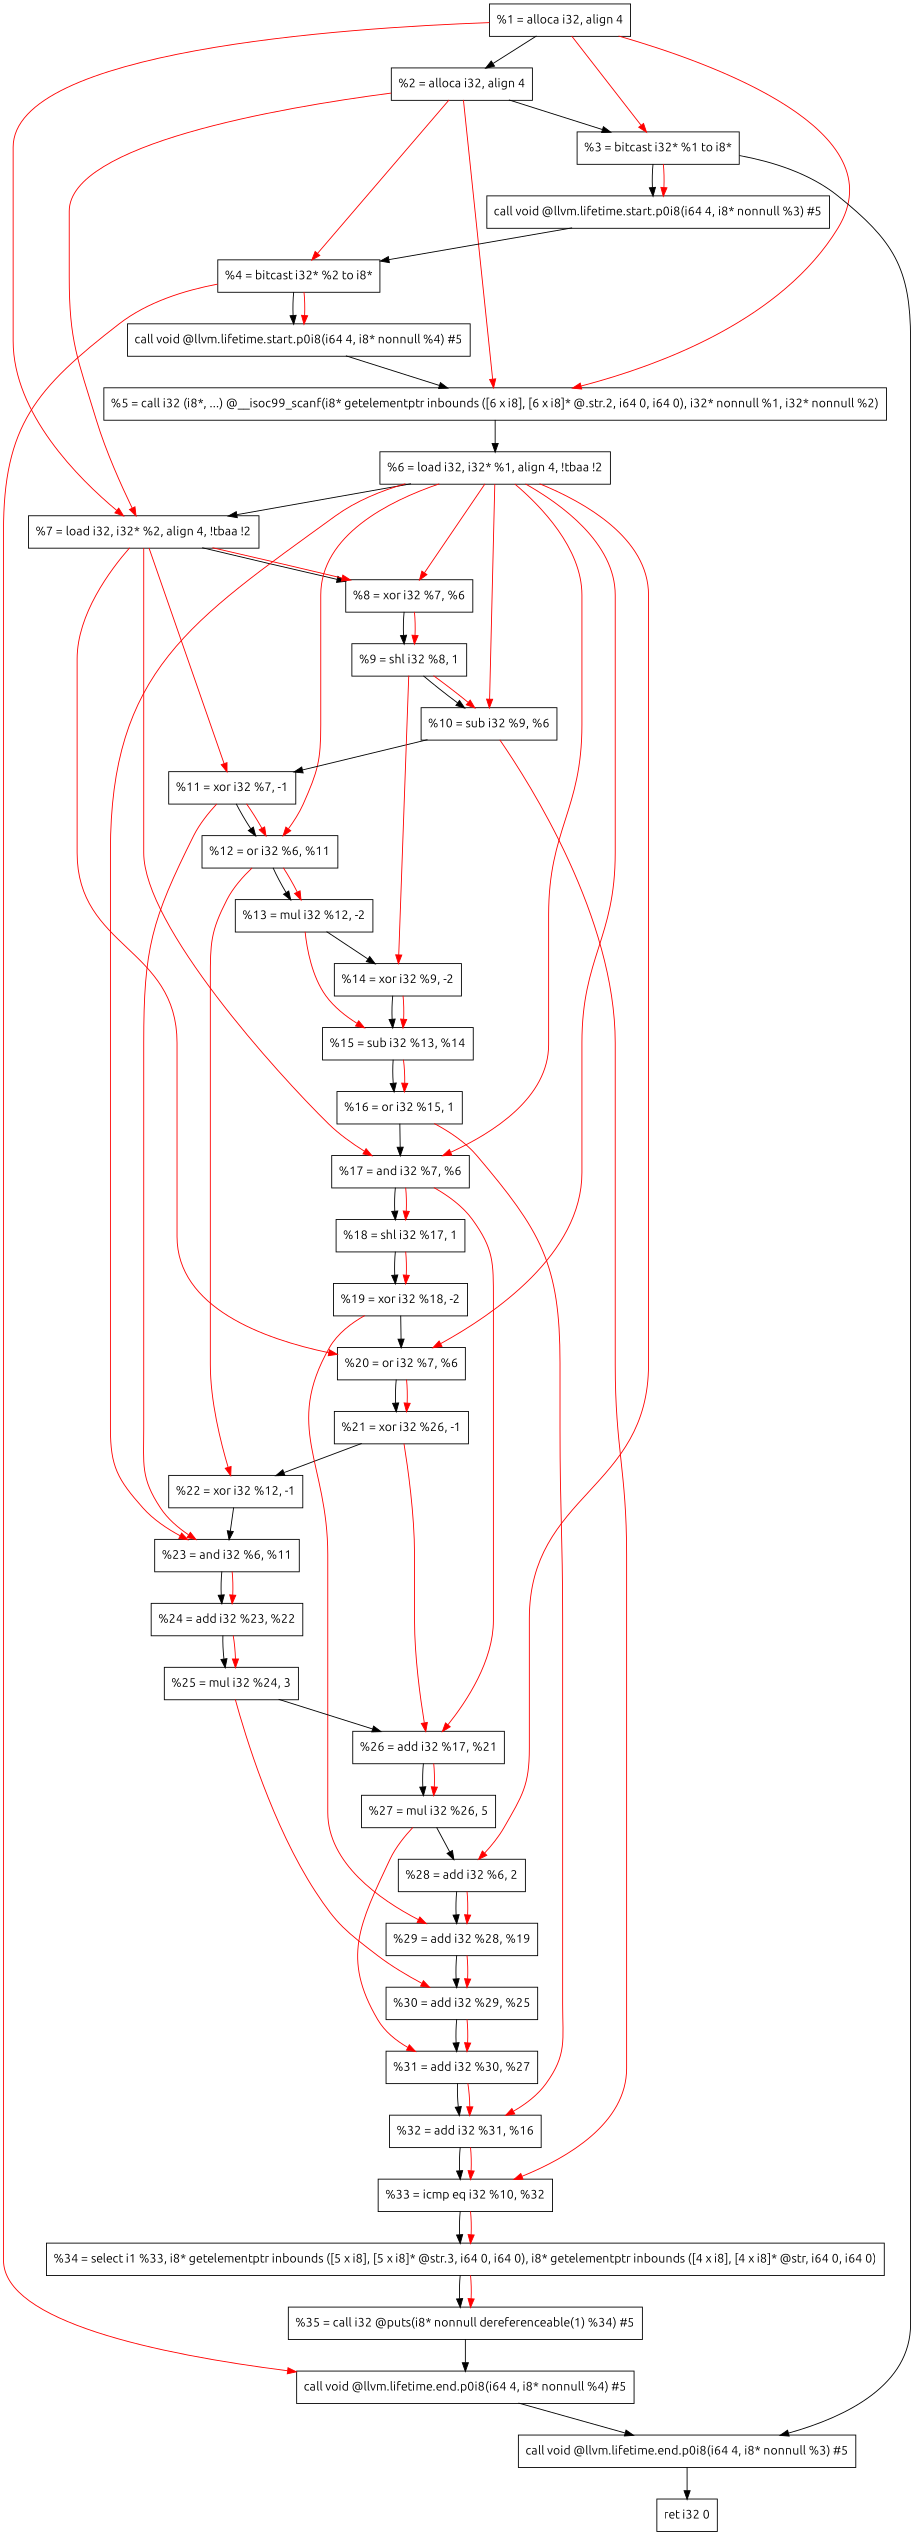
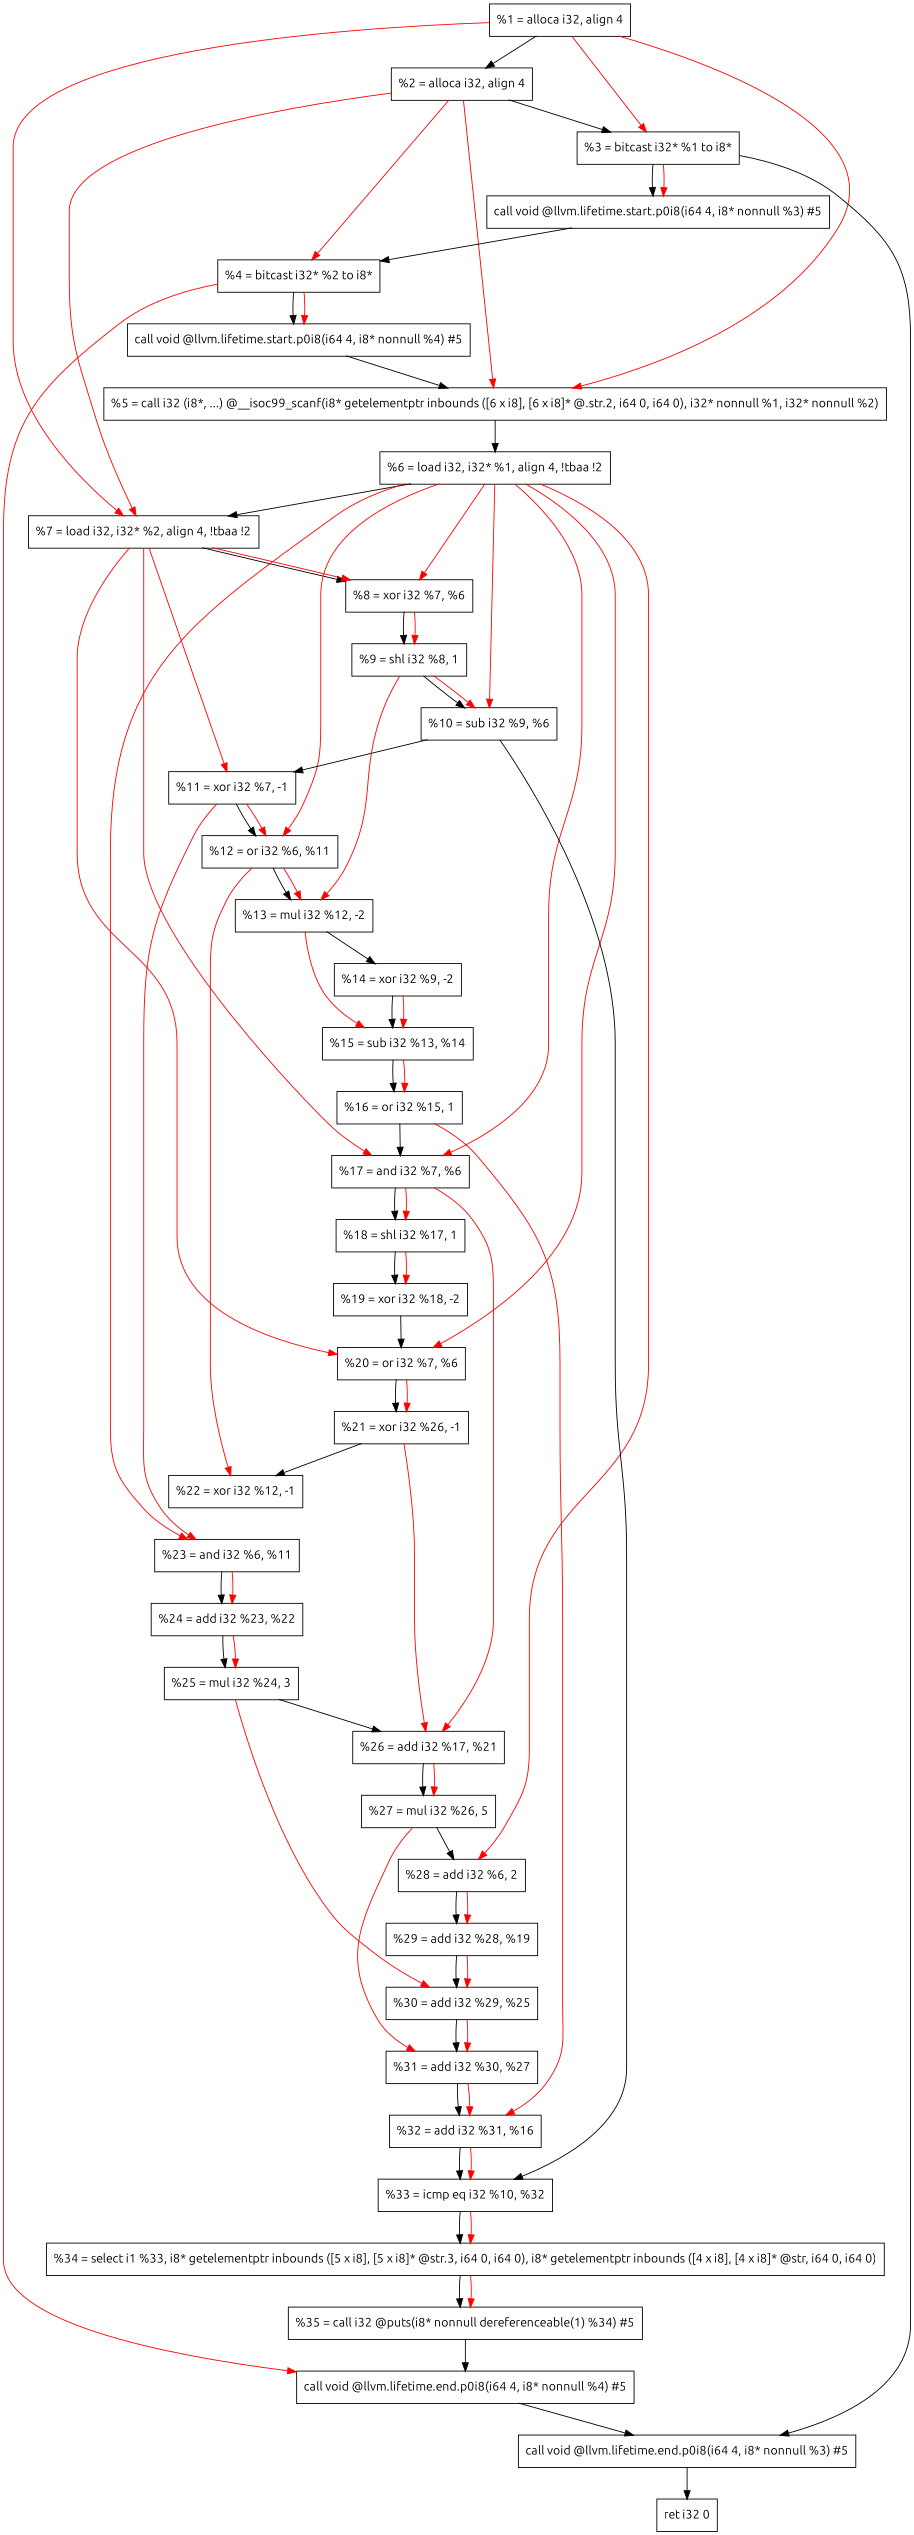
(404, 815) -> (368, 787)
(622, 1471) -> (622, 1471)
(232, 1519) -> none
(328, 1627) -> none
